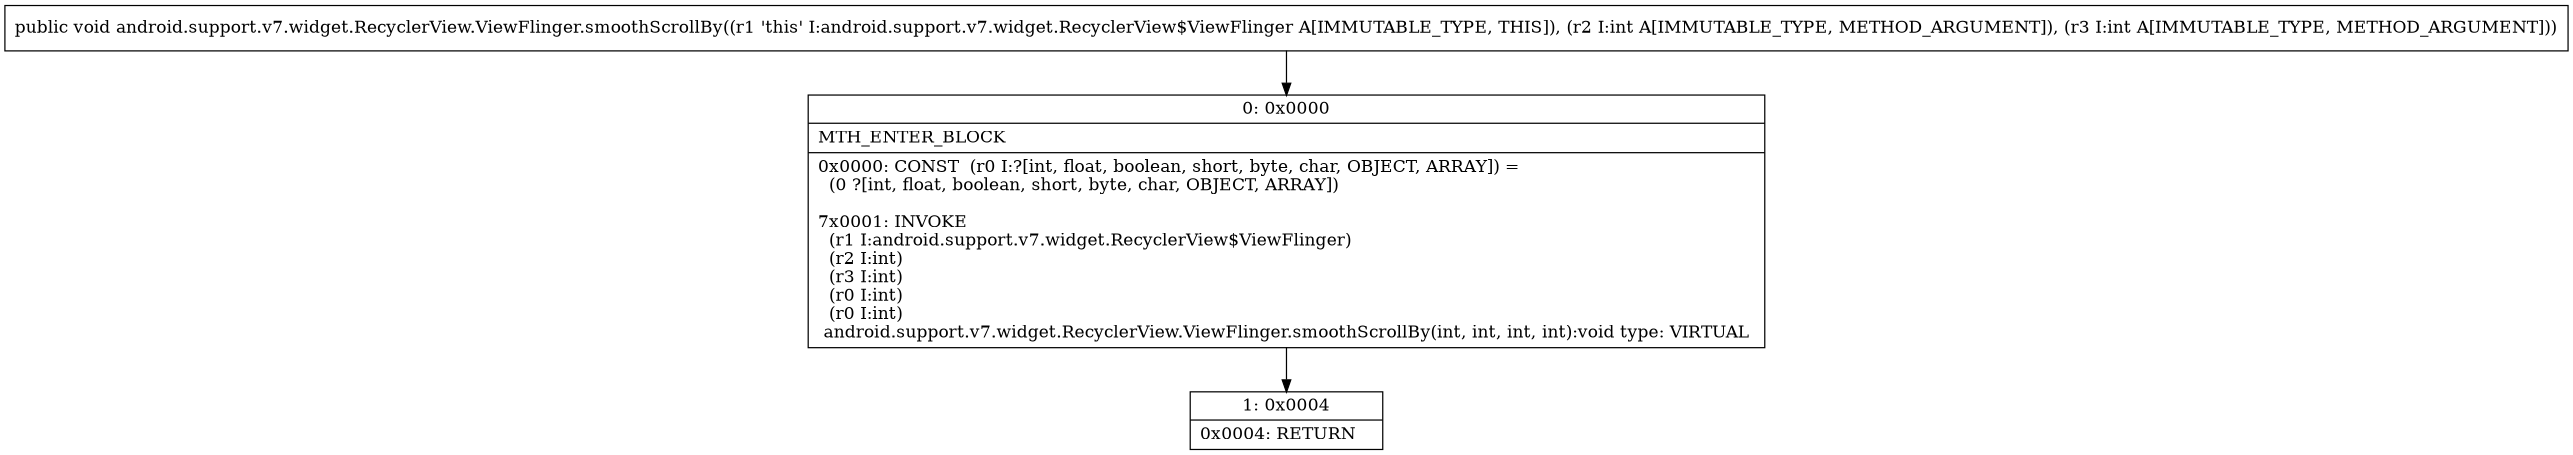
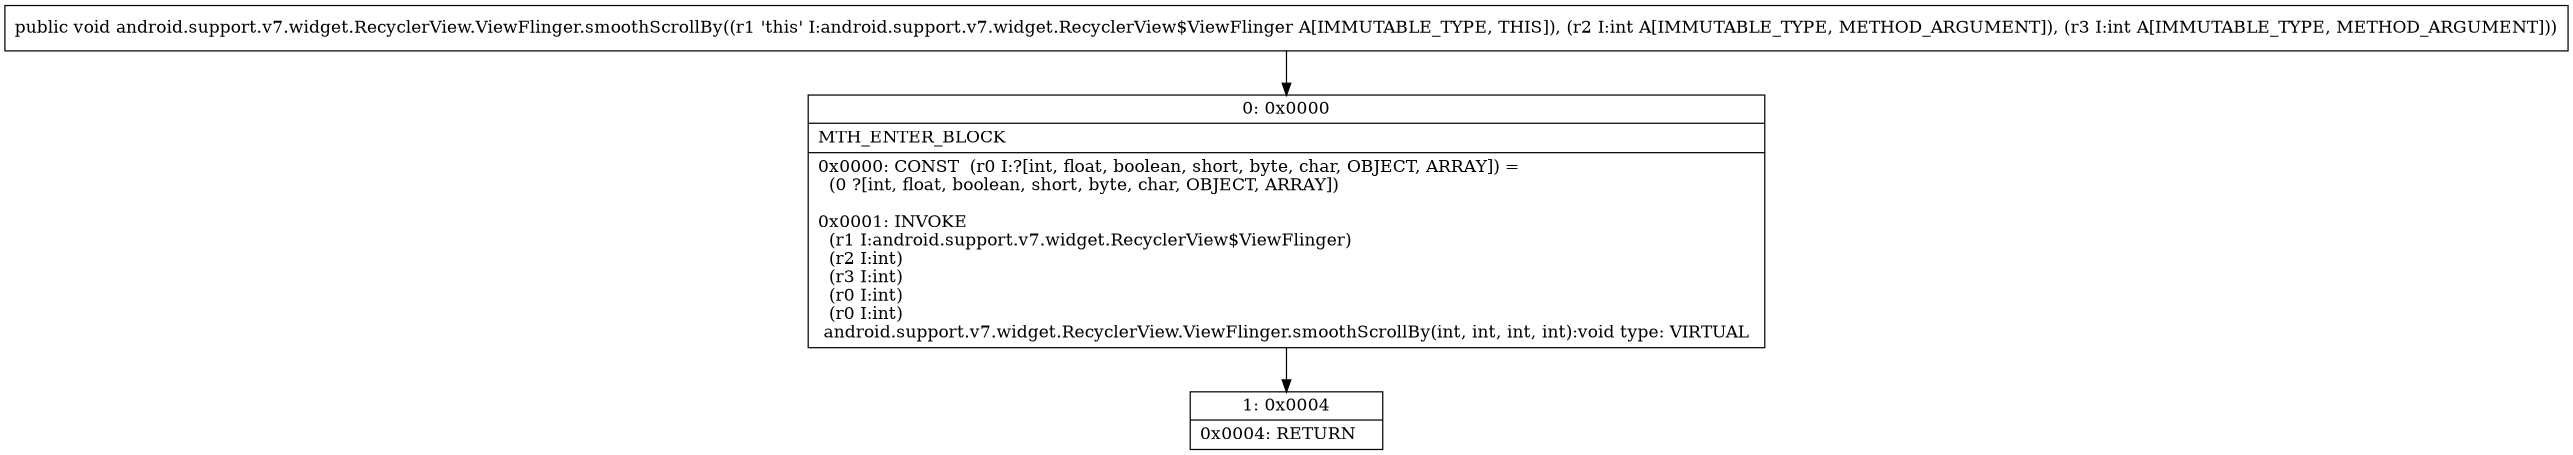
(898, 222) -> (898, 222)
